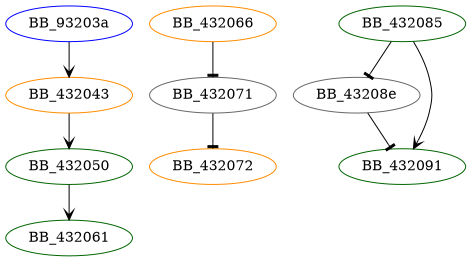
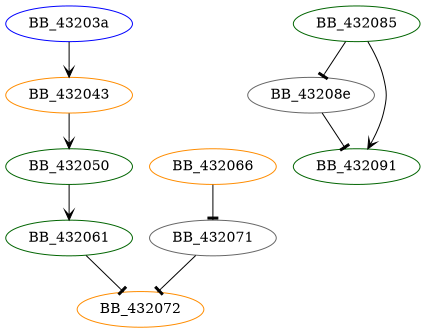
(69, 24) -> (69, 24)
none -> (103, 272)
